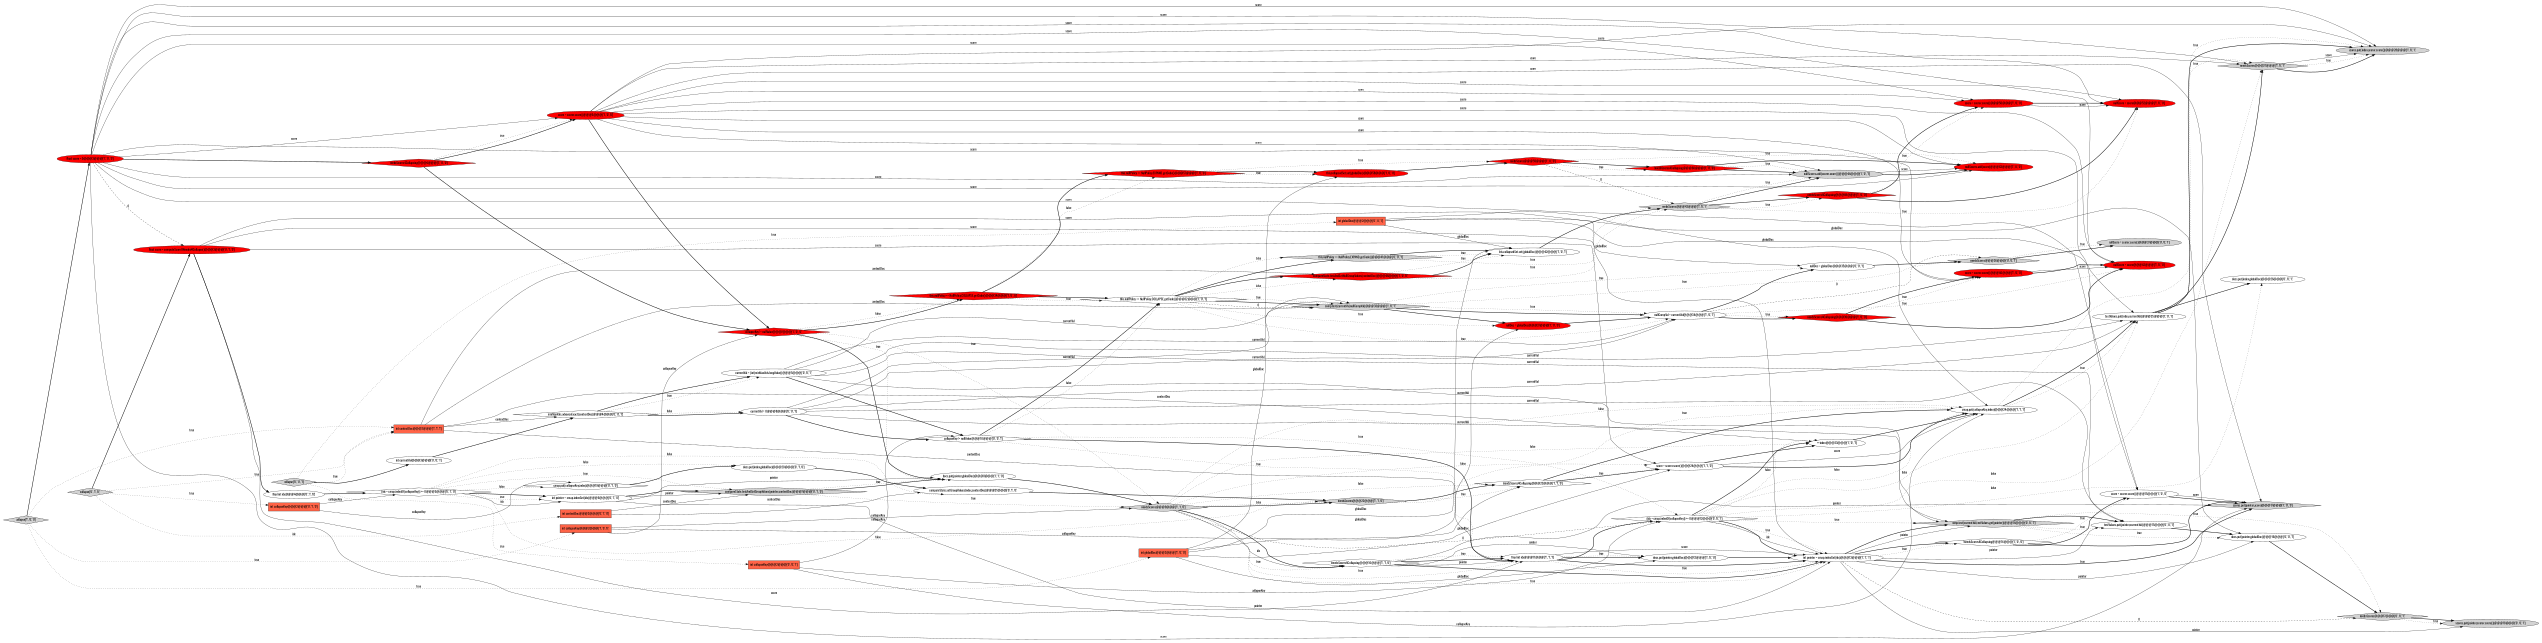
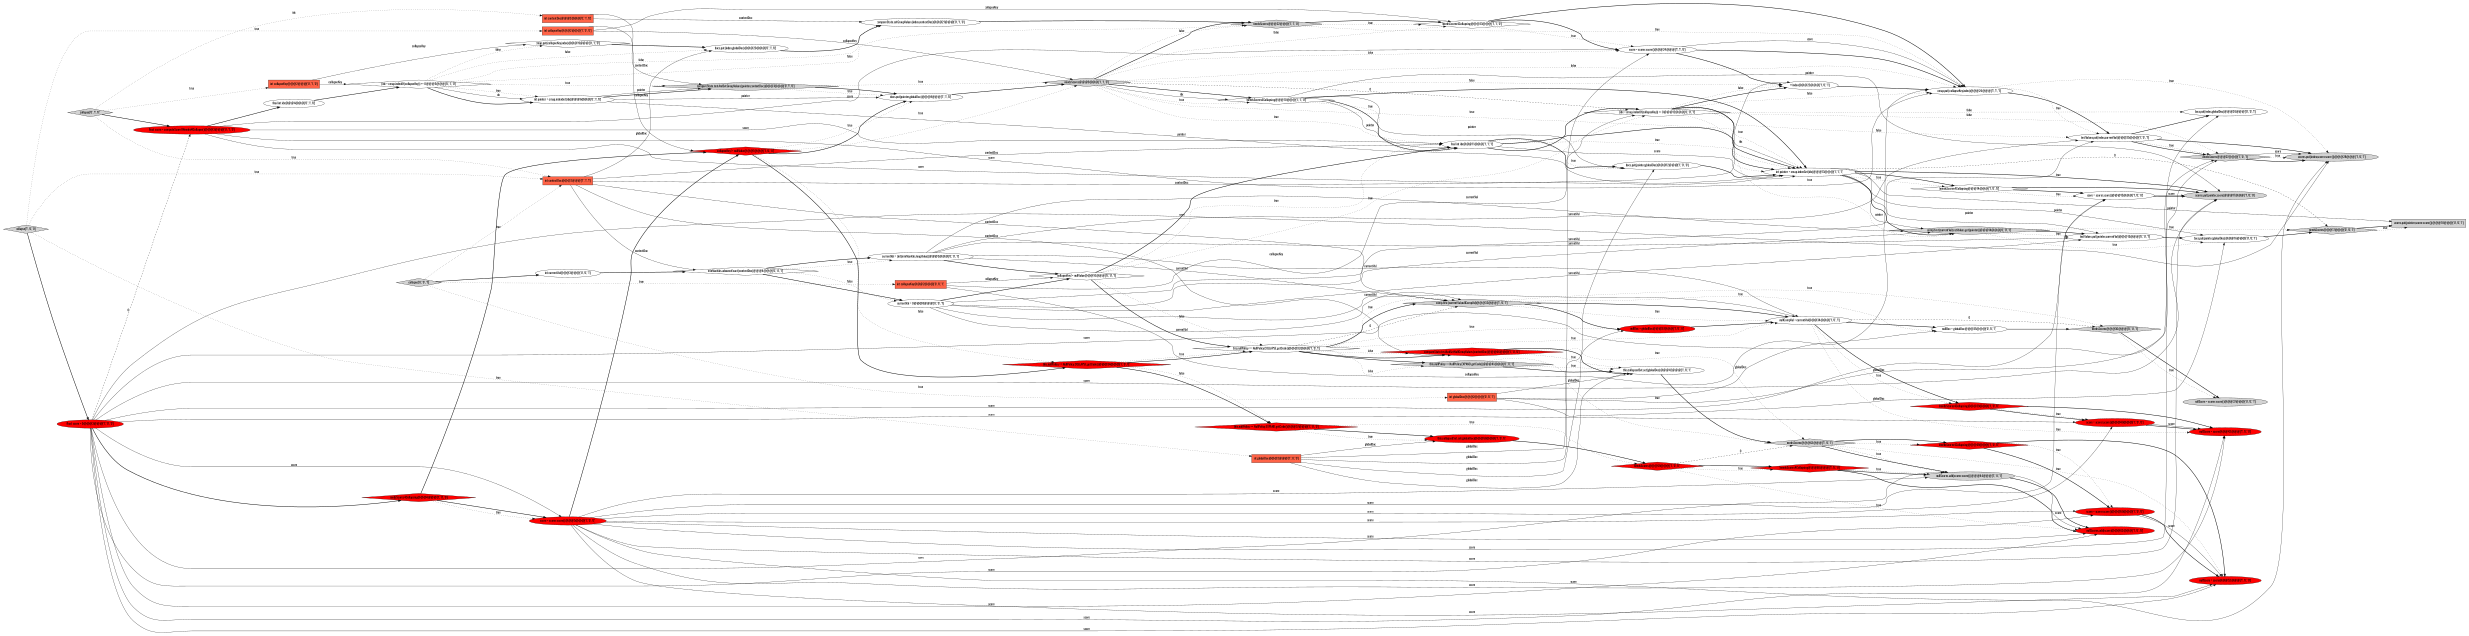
none -> (650, 114)
(1765, 242) -> (1950, 369)
(2263, 506) -> (2225, 196)
(2491, 623) -> (2429, 223)
